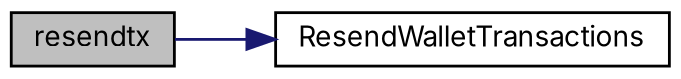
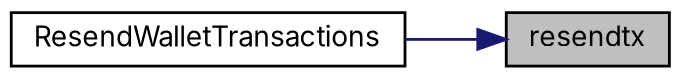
(211, 39) -> (442, 39)
